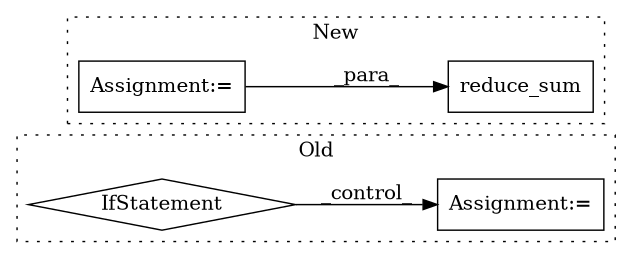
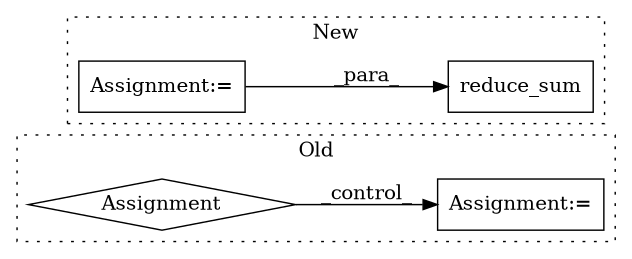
(162, 205) -> (162, 205)
